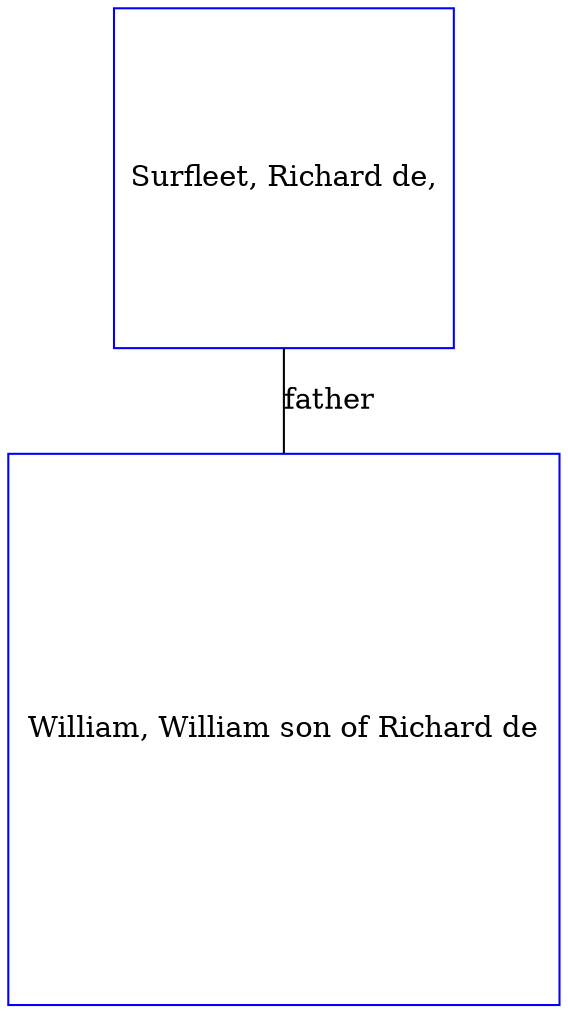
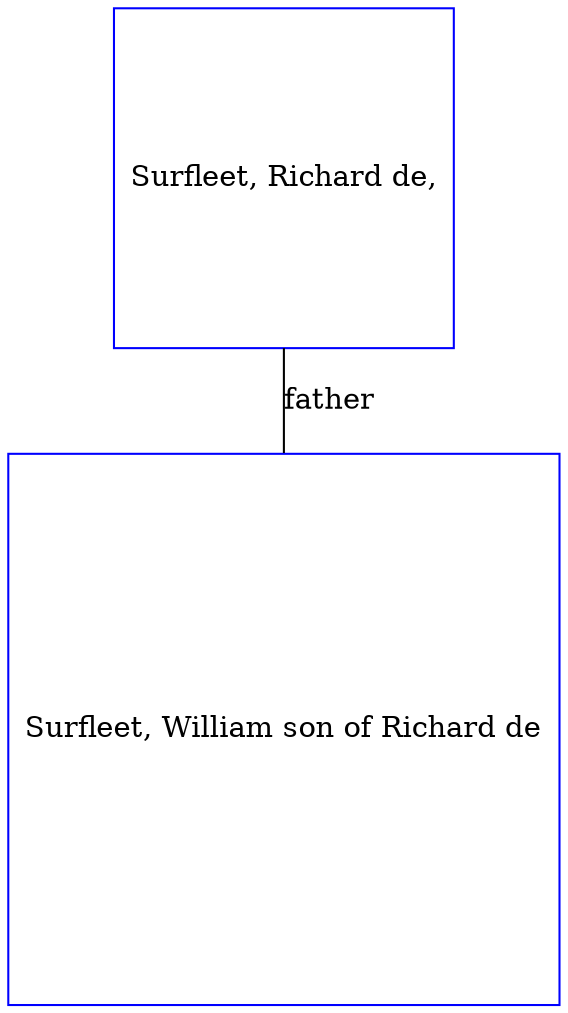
(284, 729) -> (284, 729)
